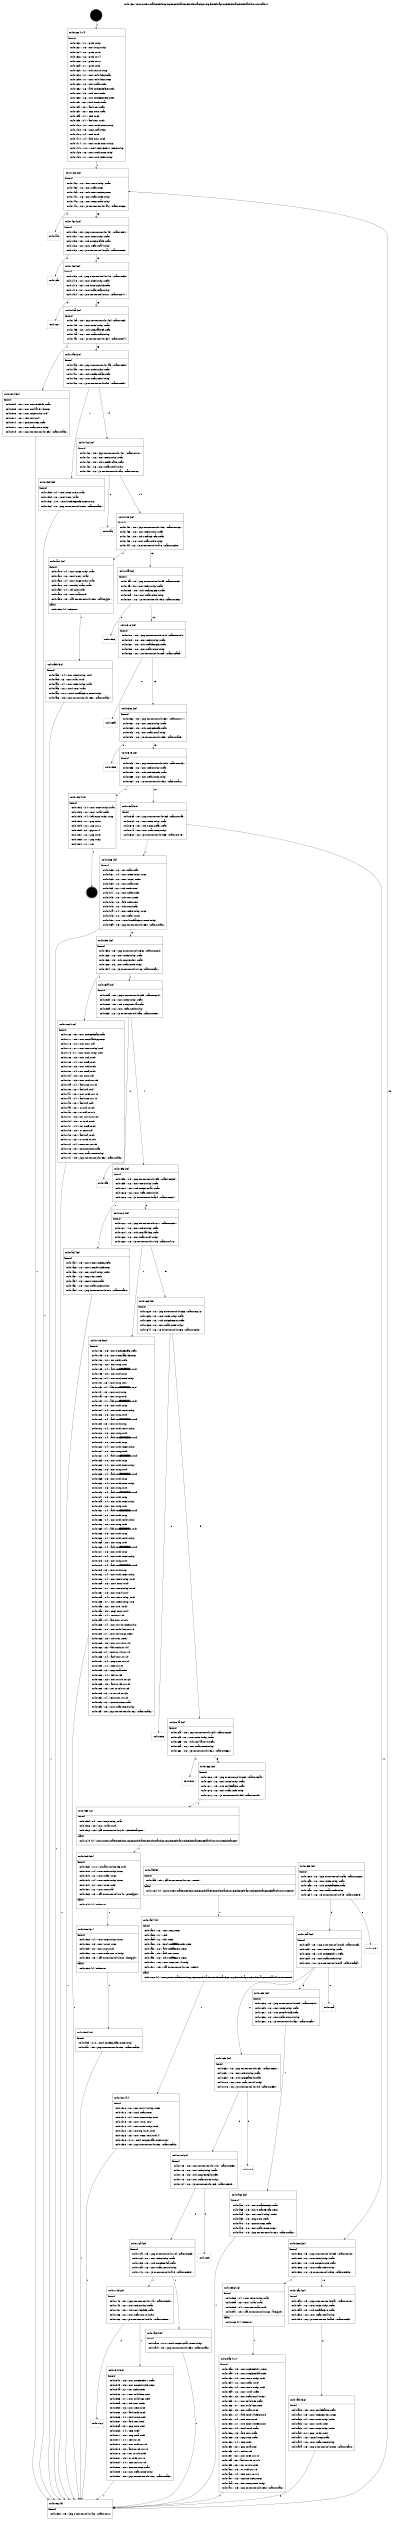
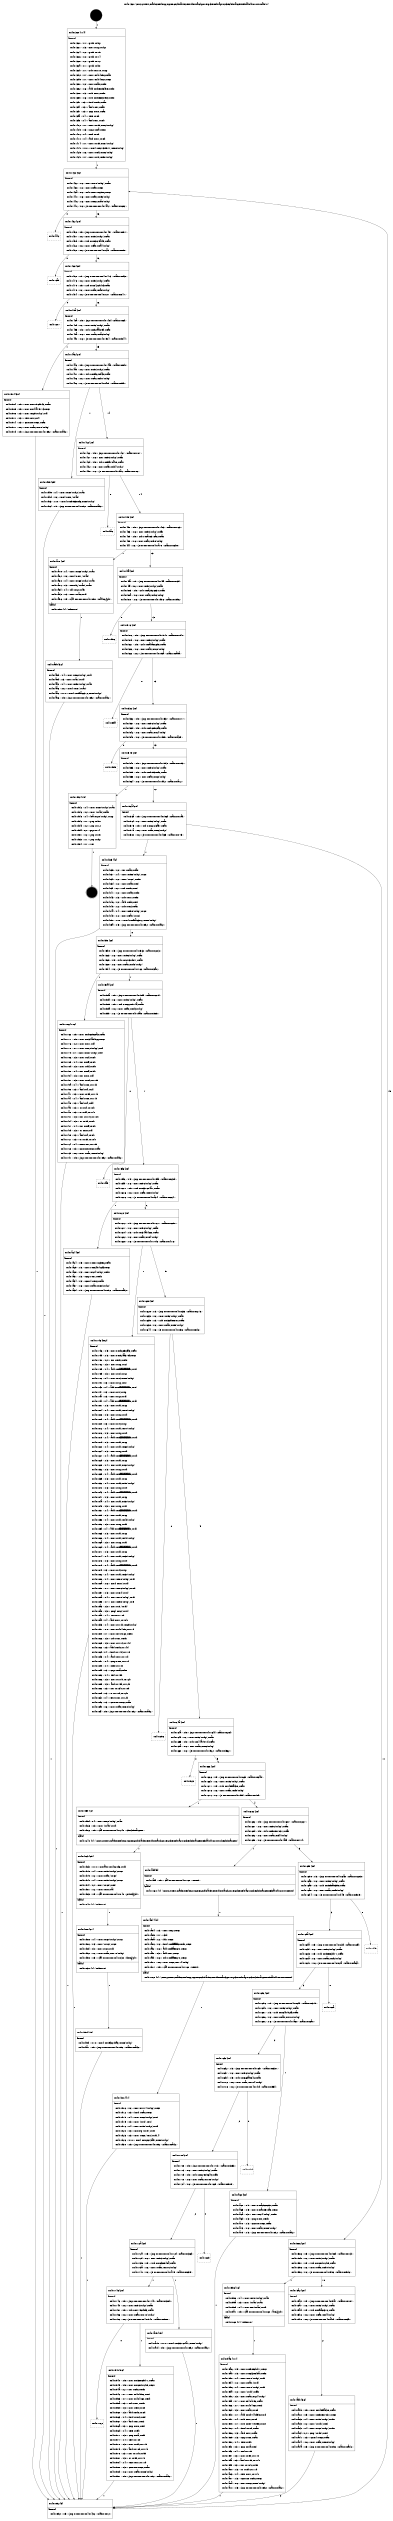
none -> (275, 1826)
(251, 1987) -> (267, 2040)
